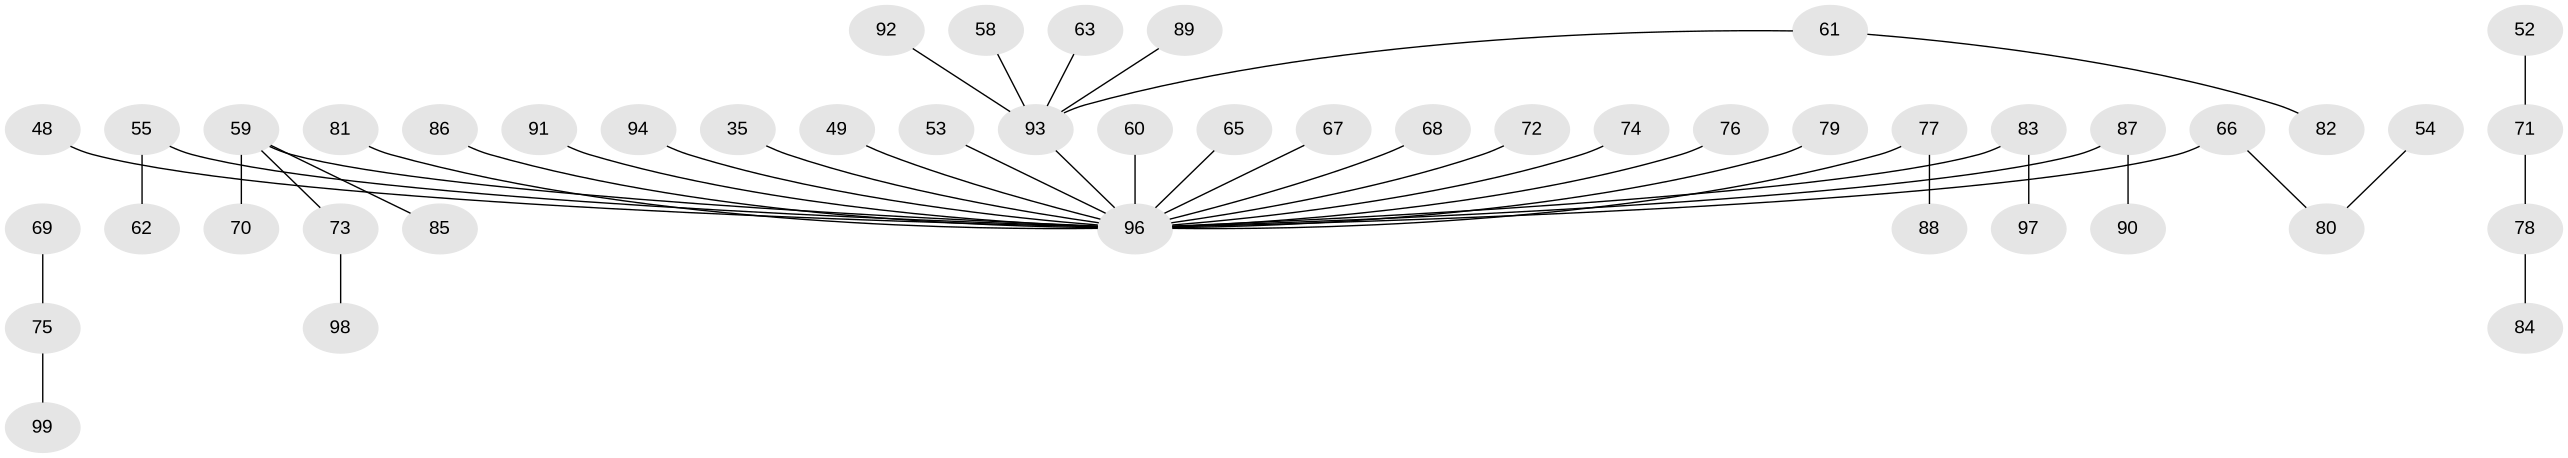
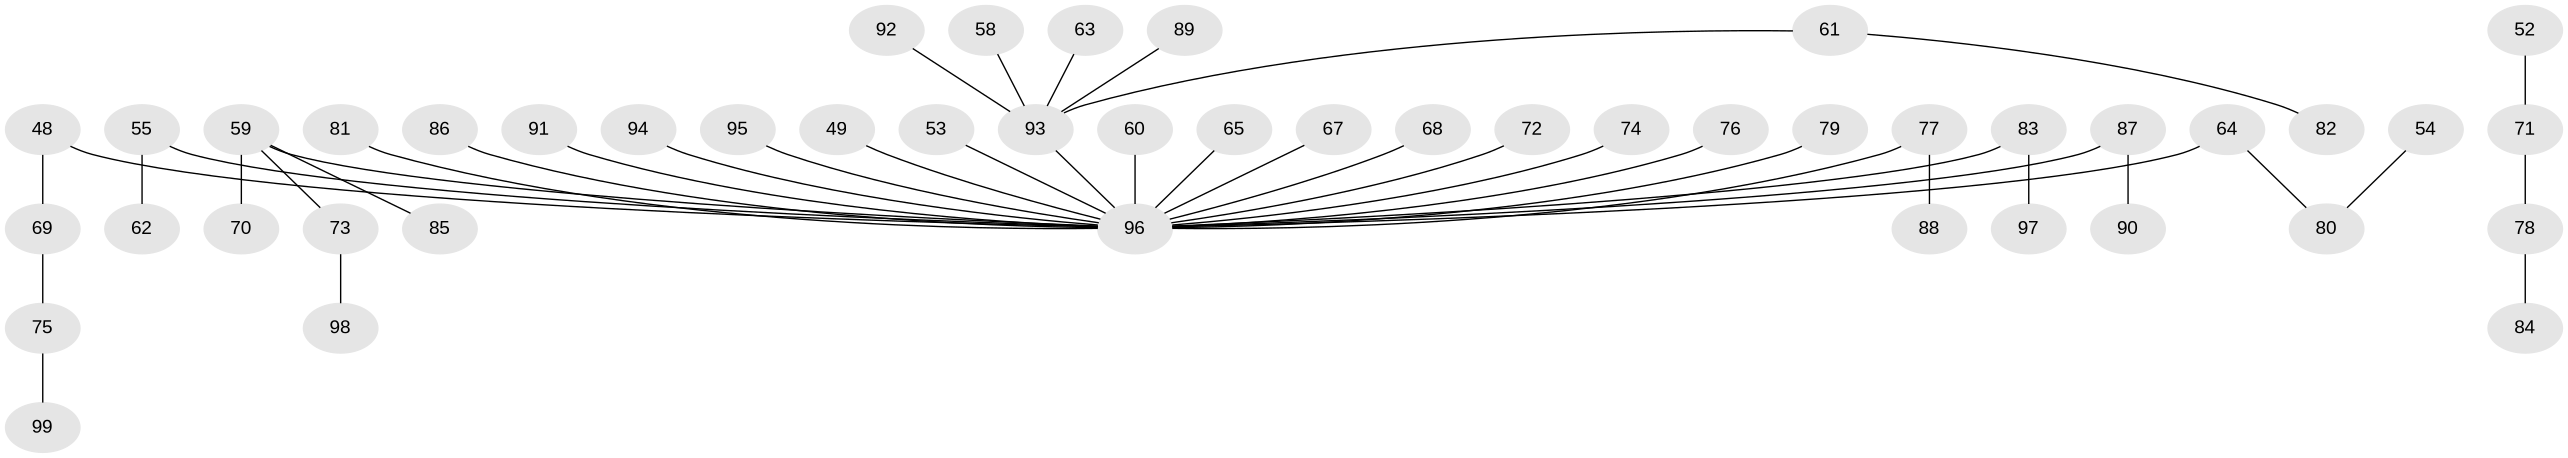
(738, 130) -> (738, 130)
(2227, 130) -> (2227, 130)
none -> (43, 179)
